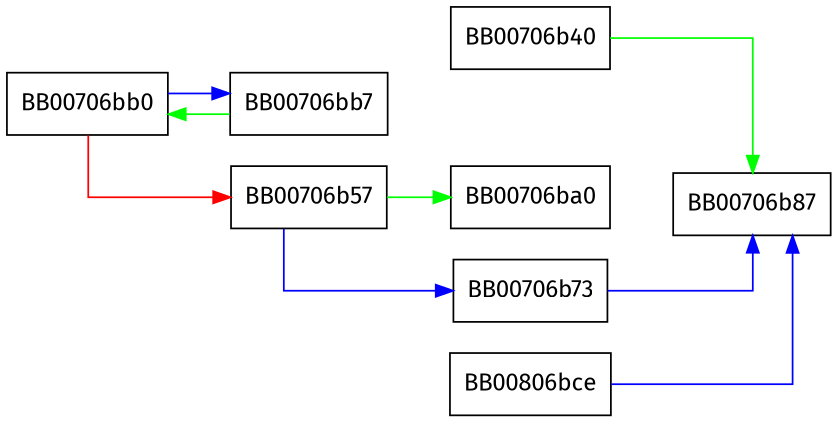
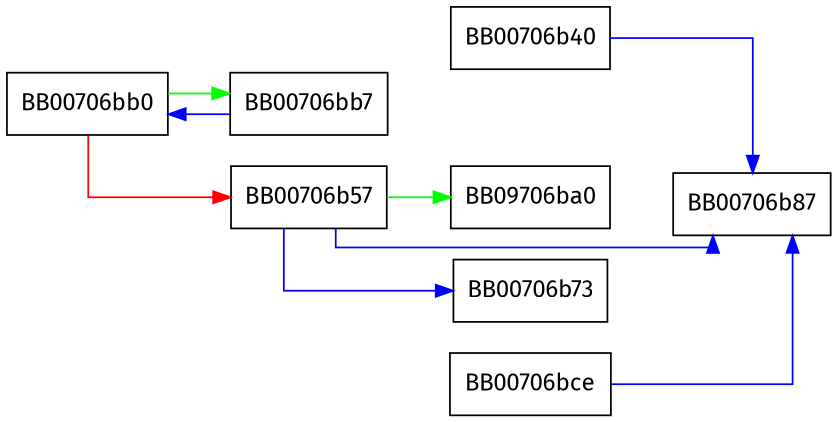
(740, 38) -> (740, 38)
(190, 93) -> (190, 93)
(208, 114) -> (208, 114)
(530, 197) -> (530, 197)
(699, 291) -> (516, 247)
(530, 384) -> (530, 384)
